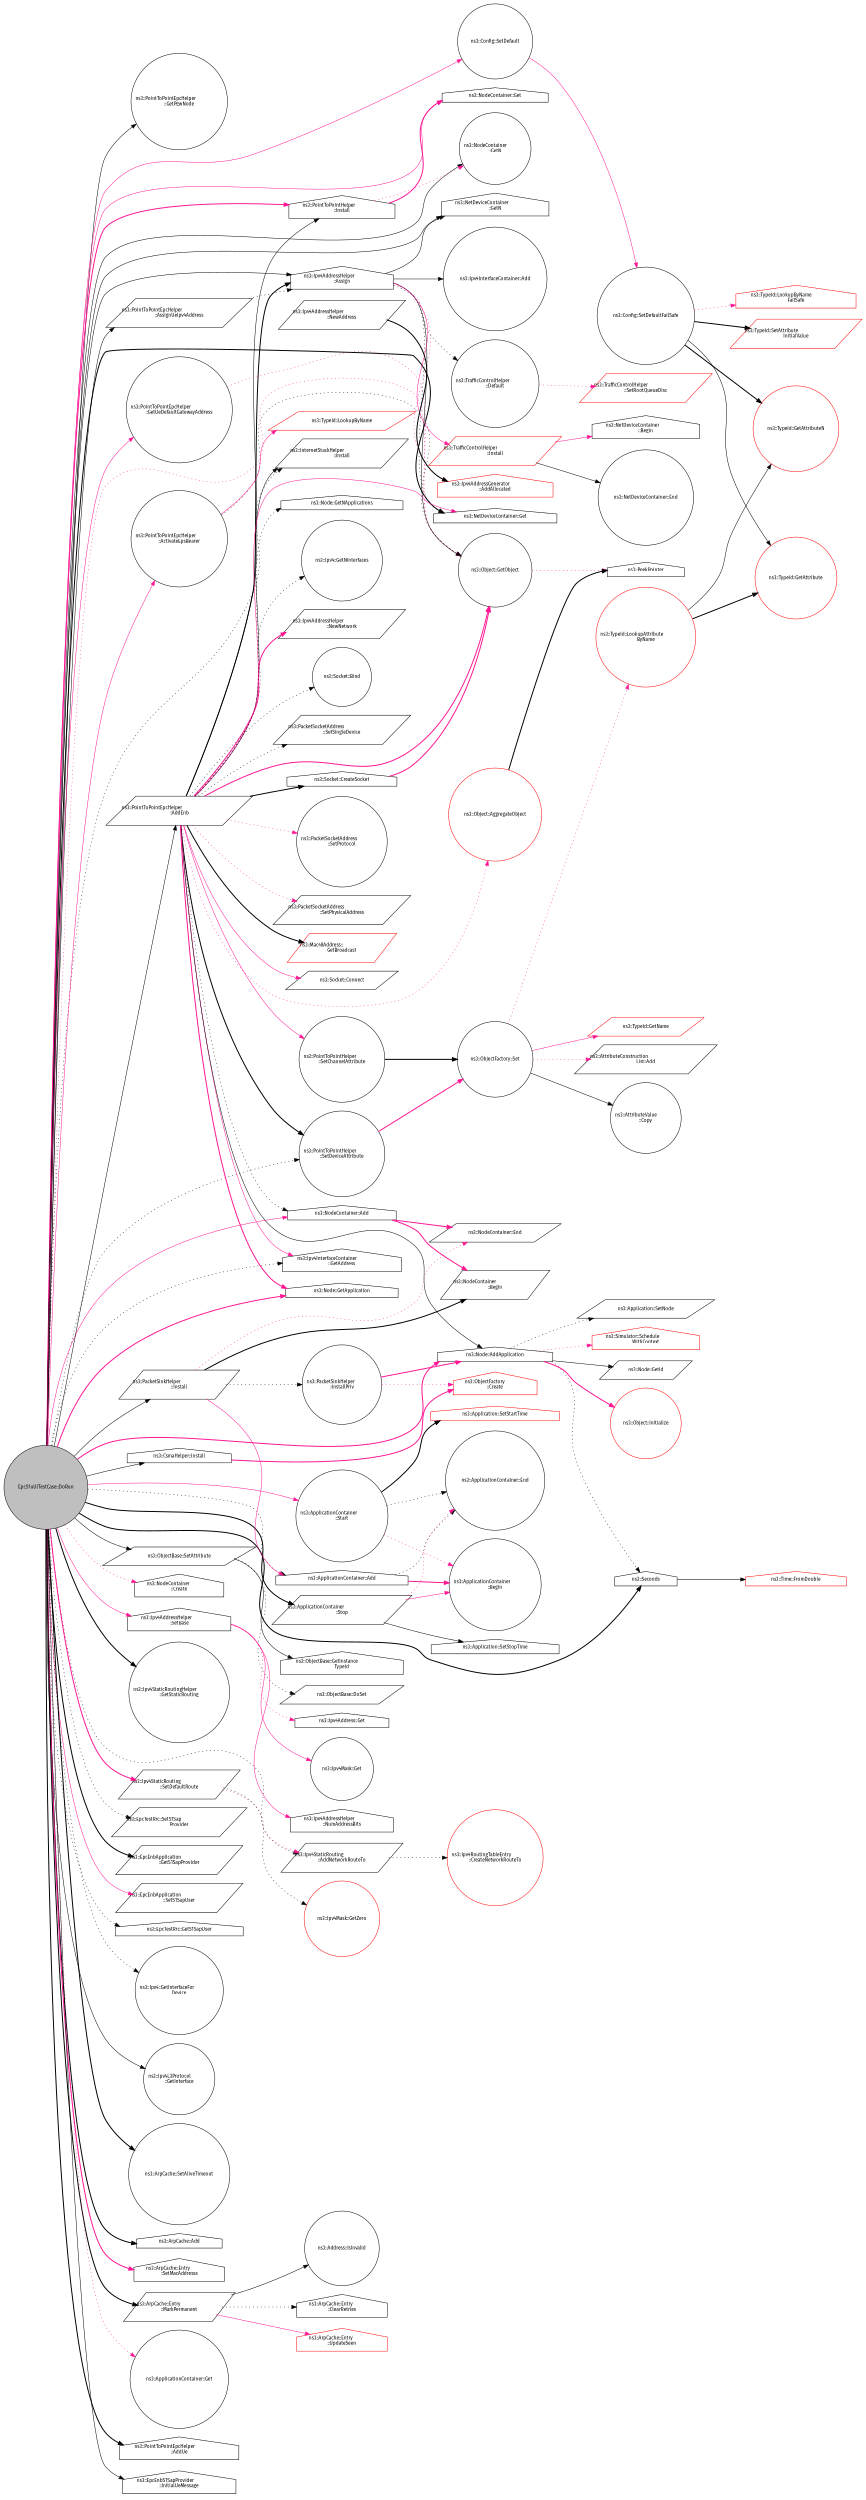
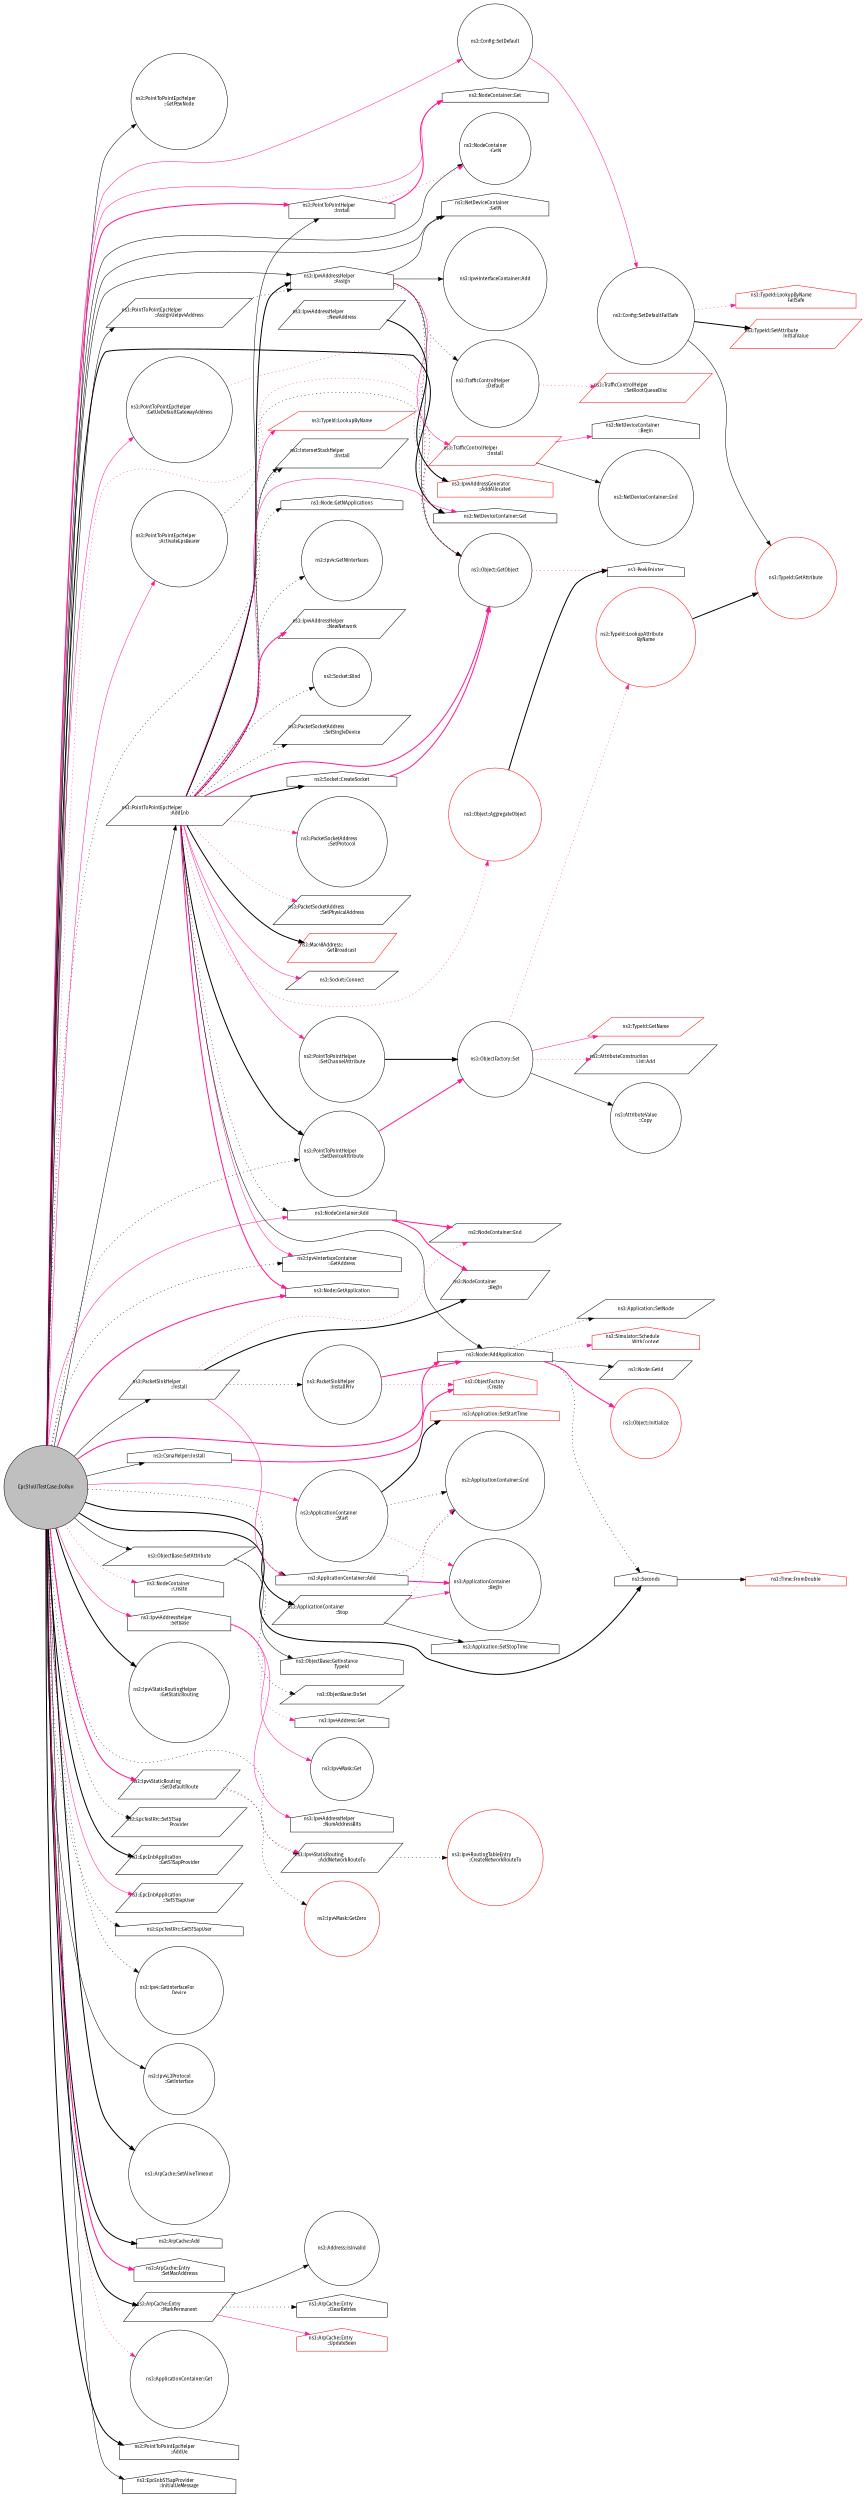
(796, 429) -> none
(256, 479) -> (247, 618)
